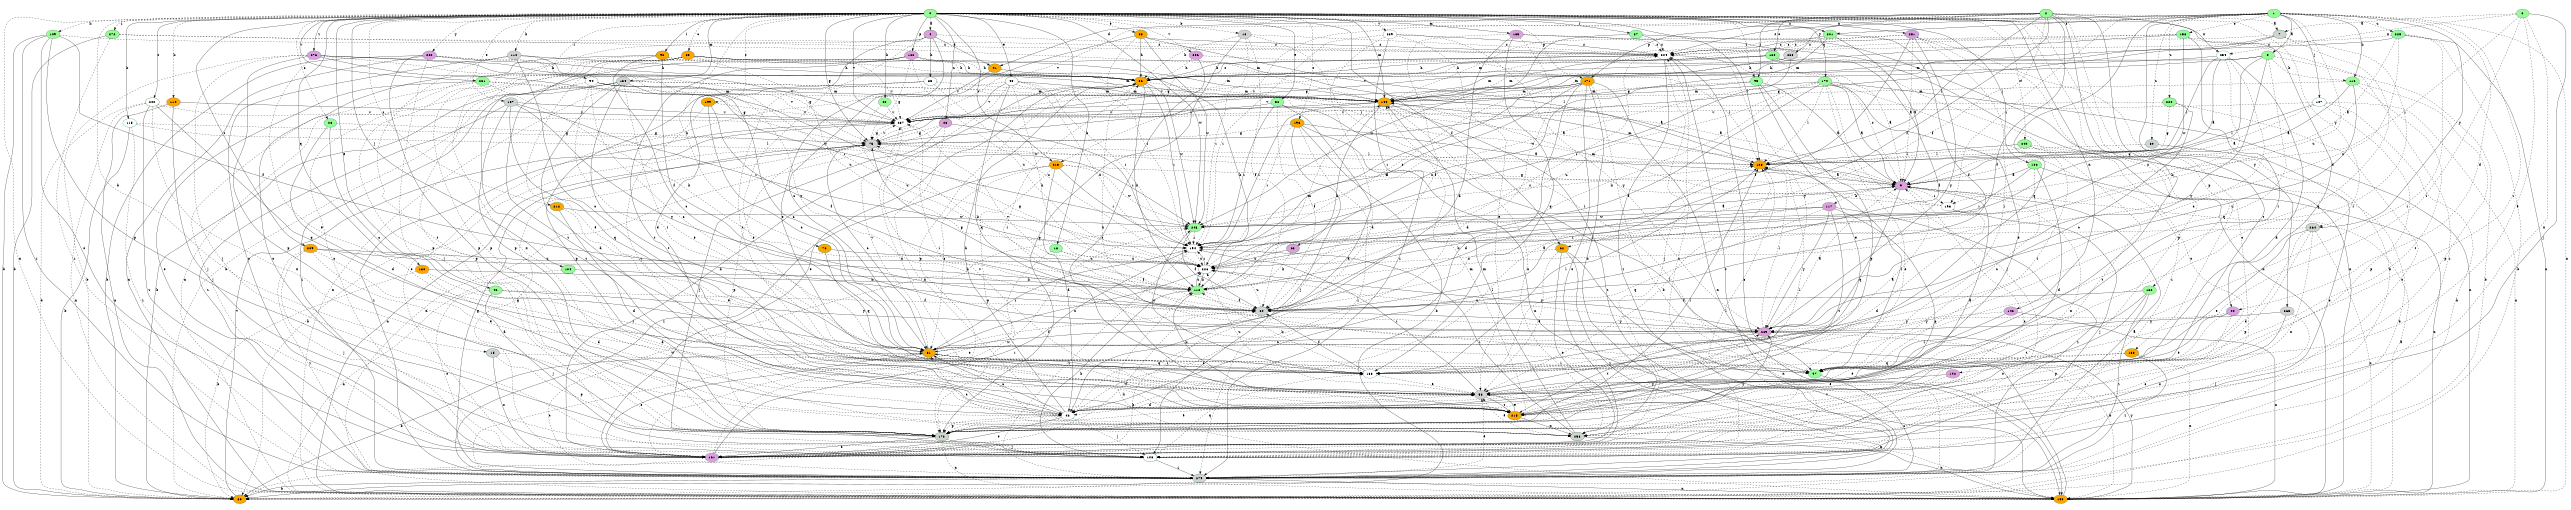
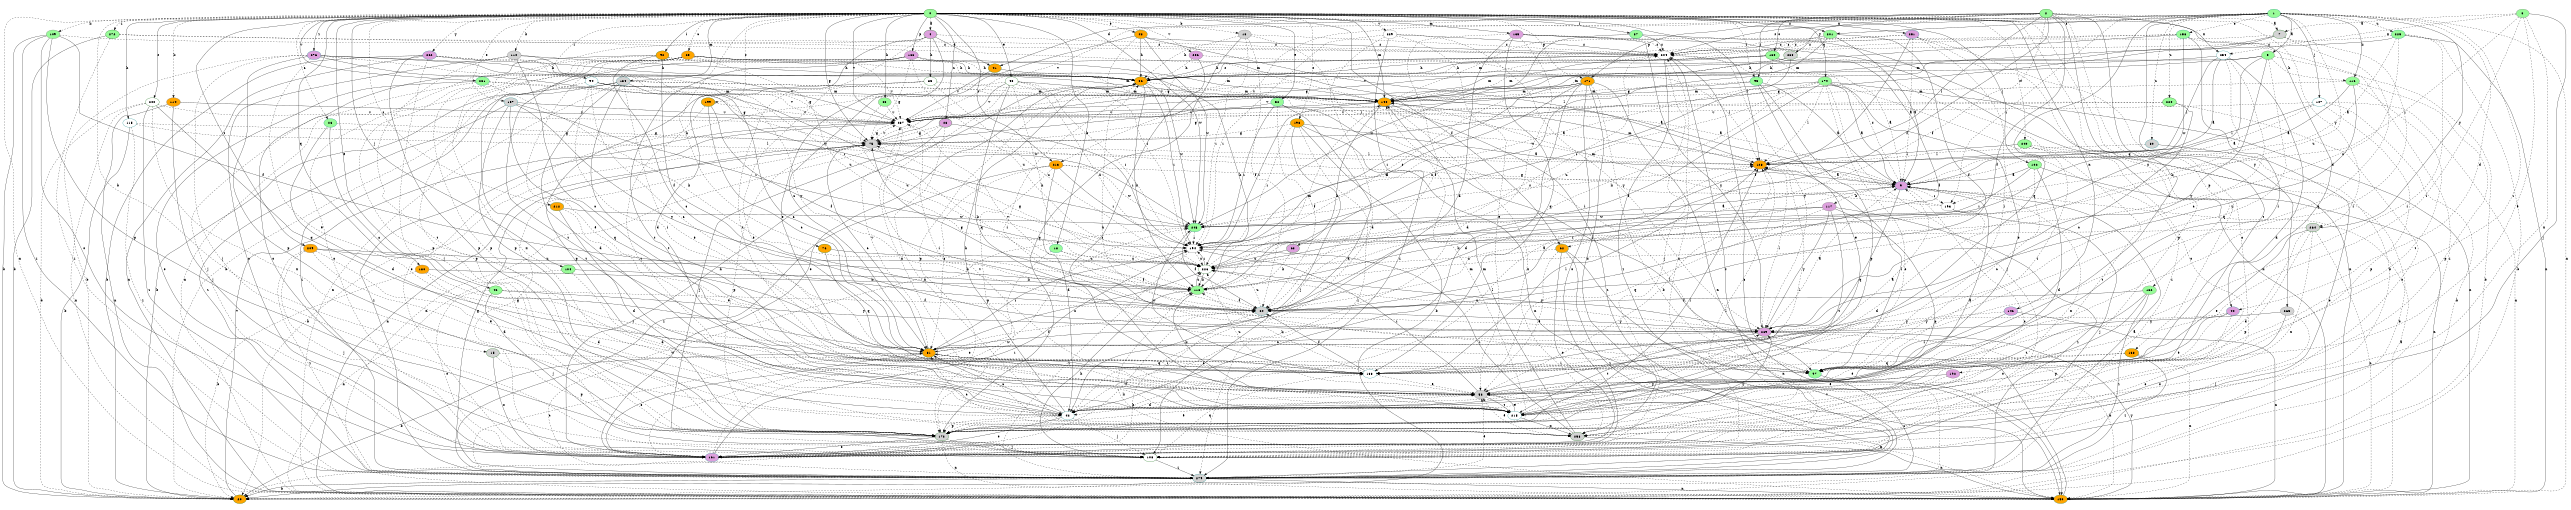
(1976, 154) -> (1809, 103)
(1939, 199) -> (1671, 136)
(1515, 416) -> (1515, 416)
